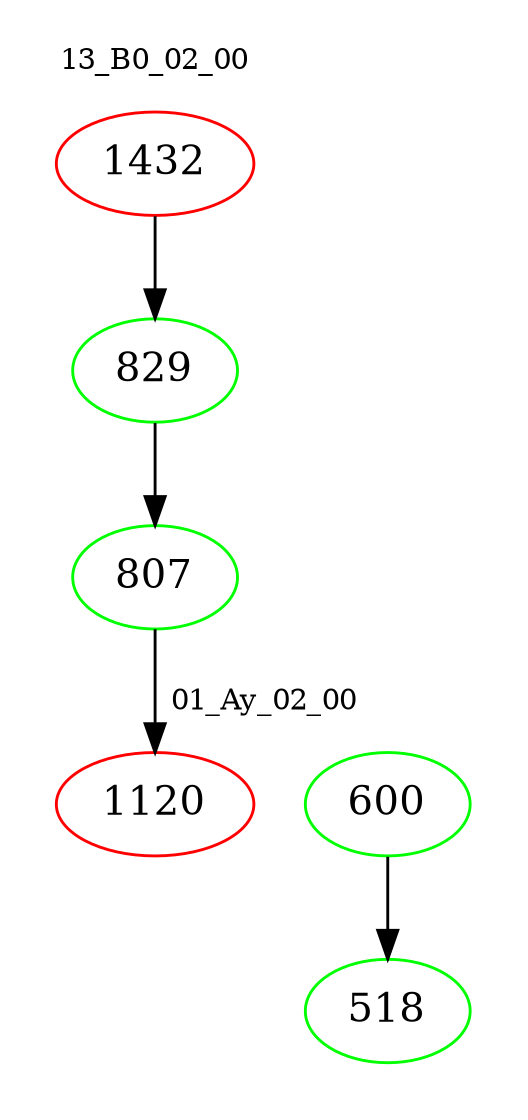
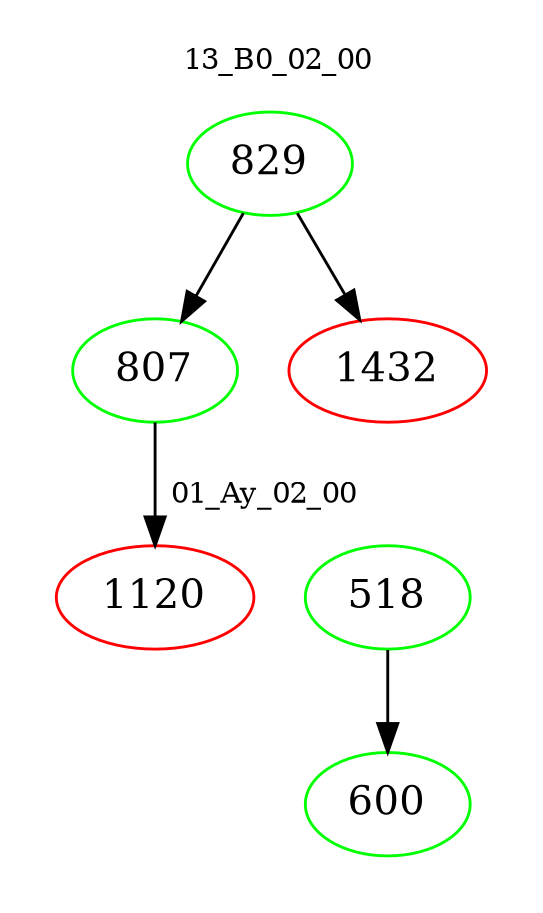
(155, 253) -> (321, 254)
(388, 894) -> (388, 687)
